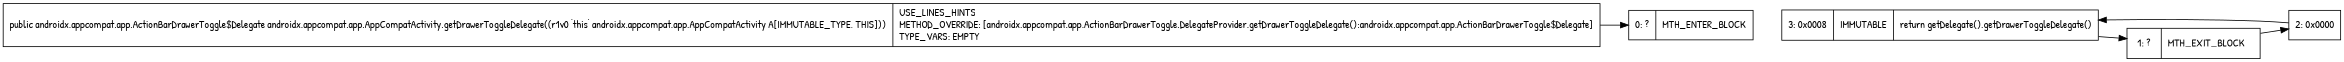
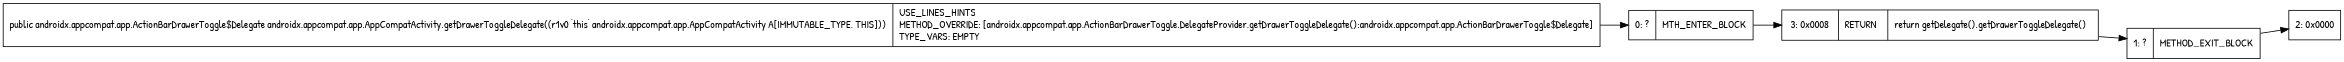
(2198, 20) -> (1763, 25)
(1864, 25) -> (1861, 25)
(2206, 43) -> (2207, 43)
